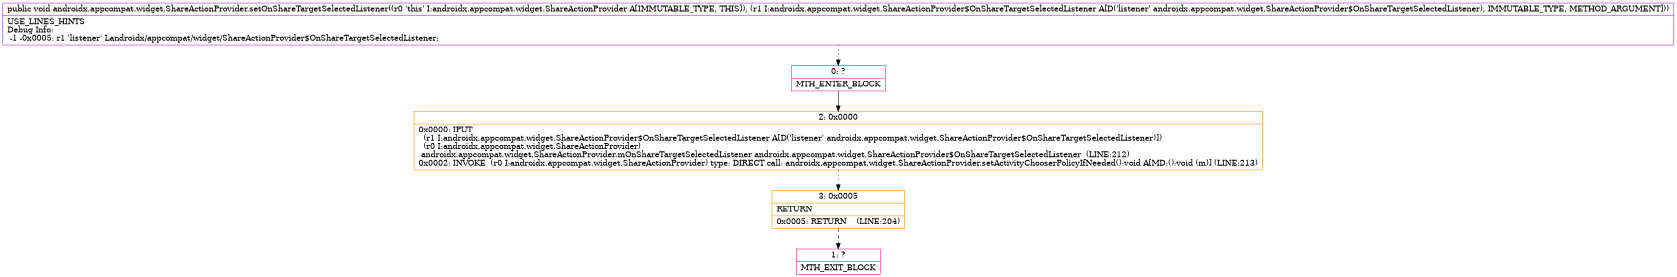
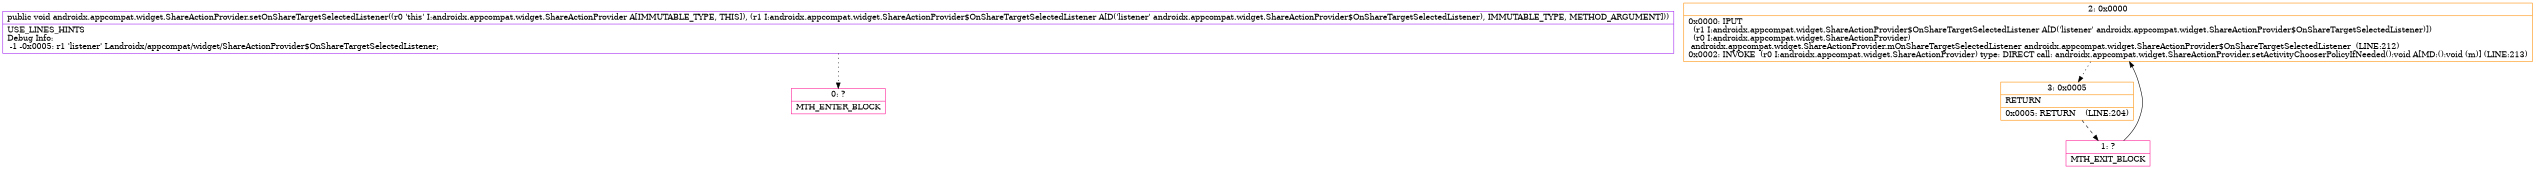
(838, 98) -> (2142, 106)
